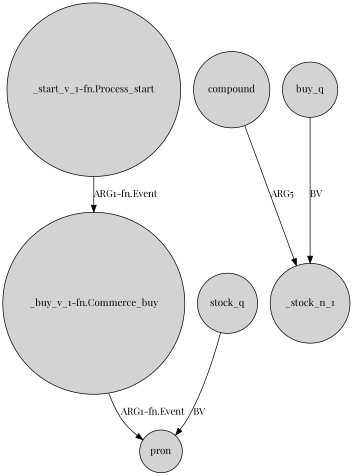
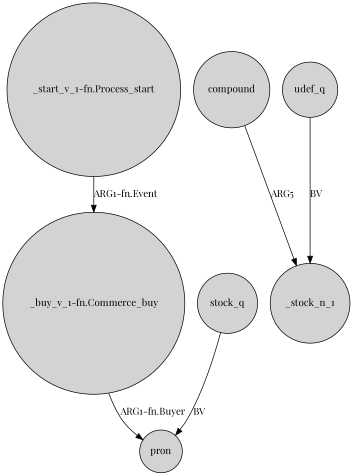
(310, 90) -> (310, 90)
(153, 412) -> (153, 412)
